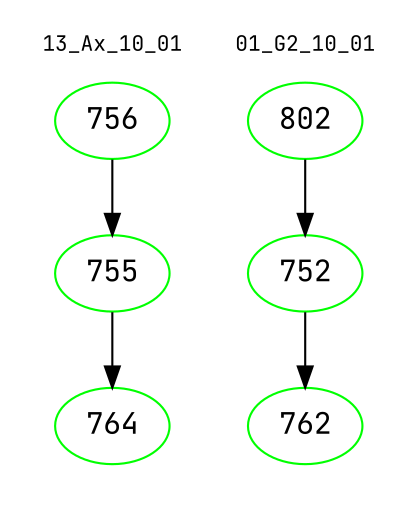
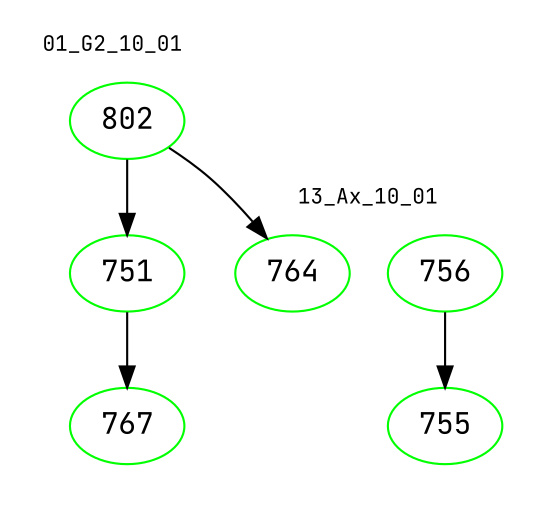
(305, 273) -> (127, 273)
(112, 339) -> (232, 199)
(305, 426) -> (127, 426)
